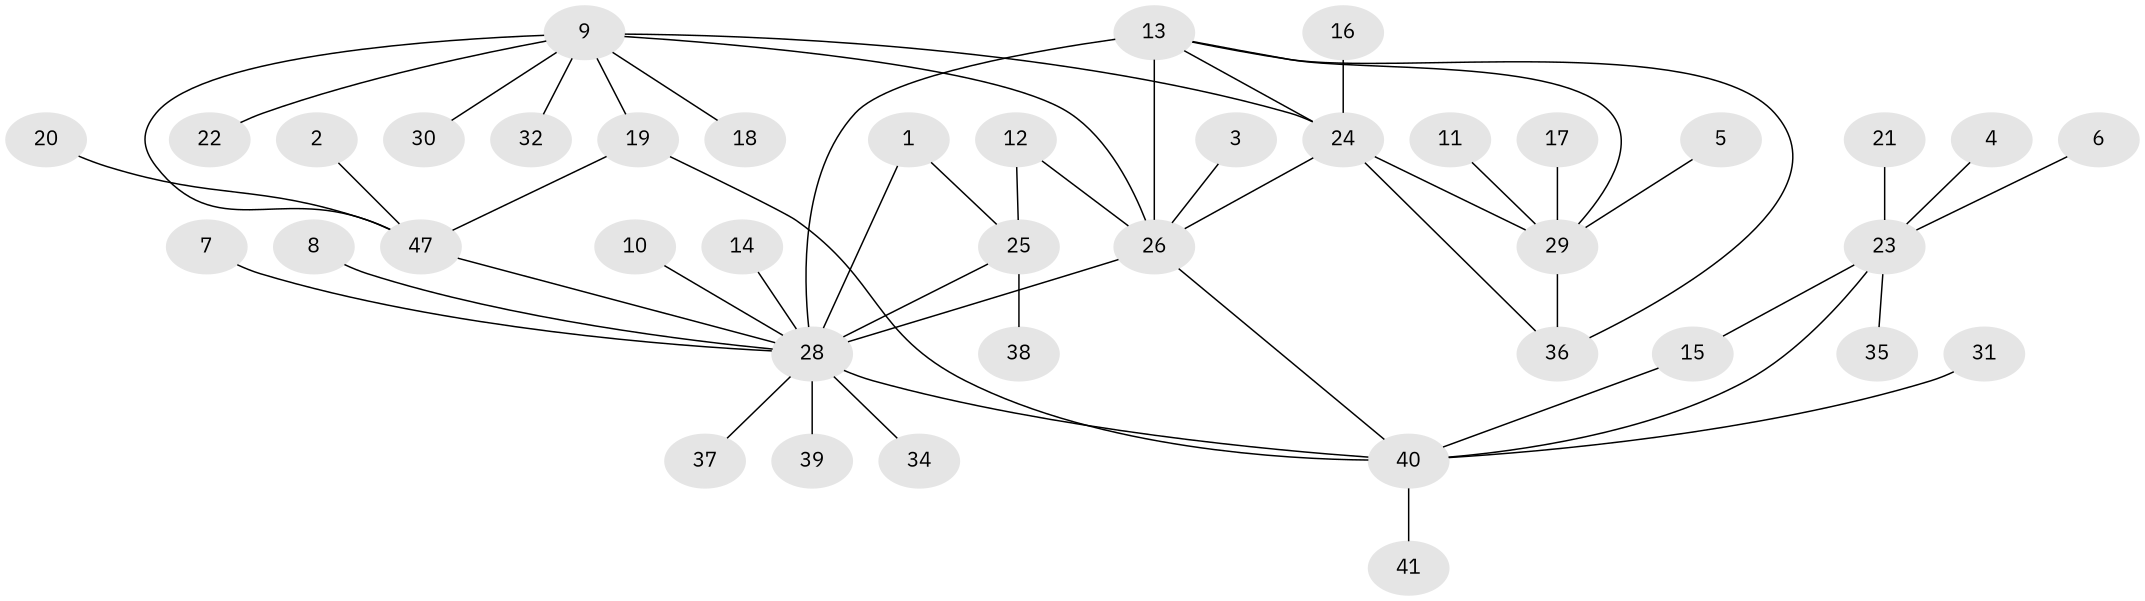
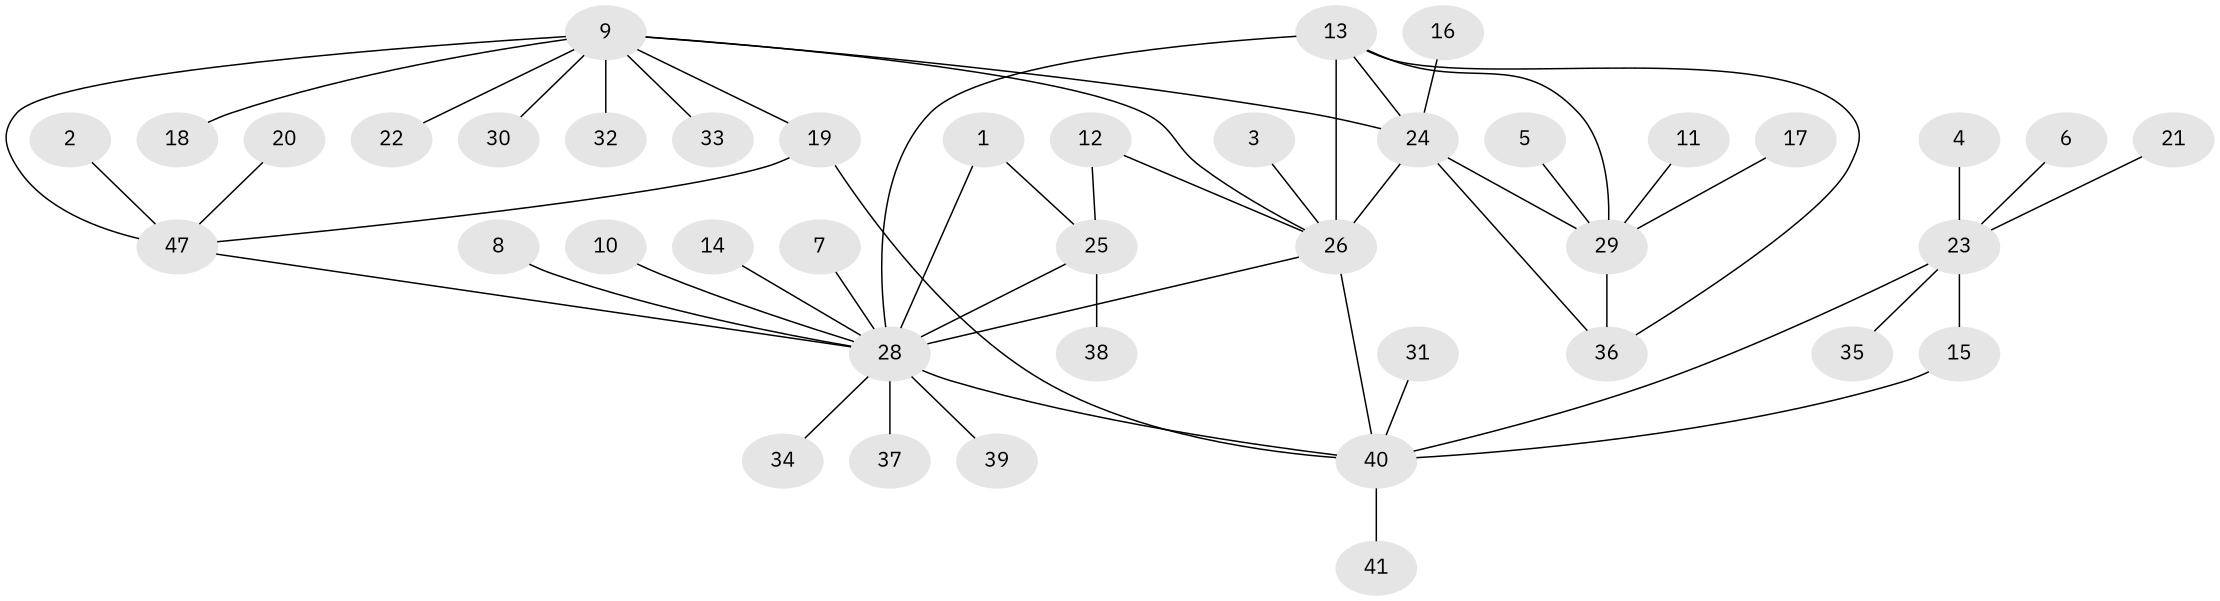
none -> (713, 140)
